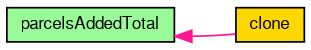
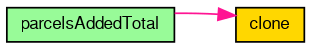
(214, 36) -> (196, 13)
